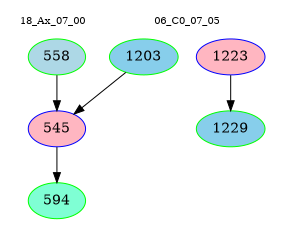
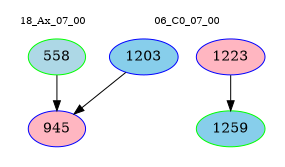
(187, 21) -> (187, 21)
(144, 57) -> (144, 57)
(57, 129) -> (57, 129)
(231, 129) -> (231, 129)
(57, 201) -> none
